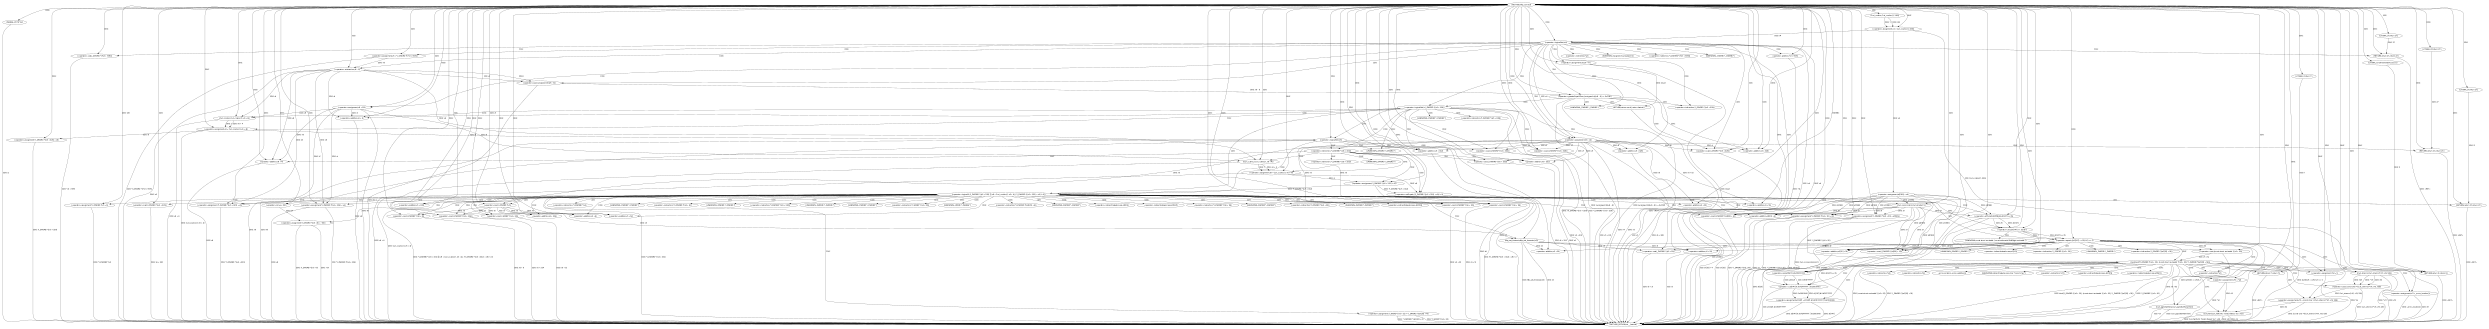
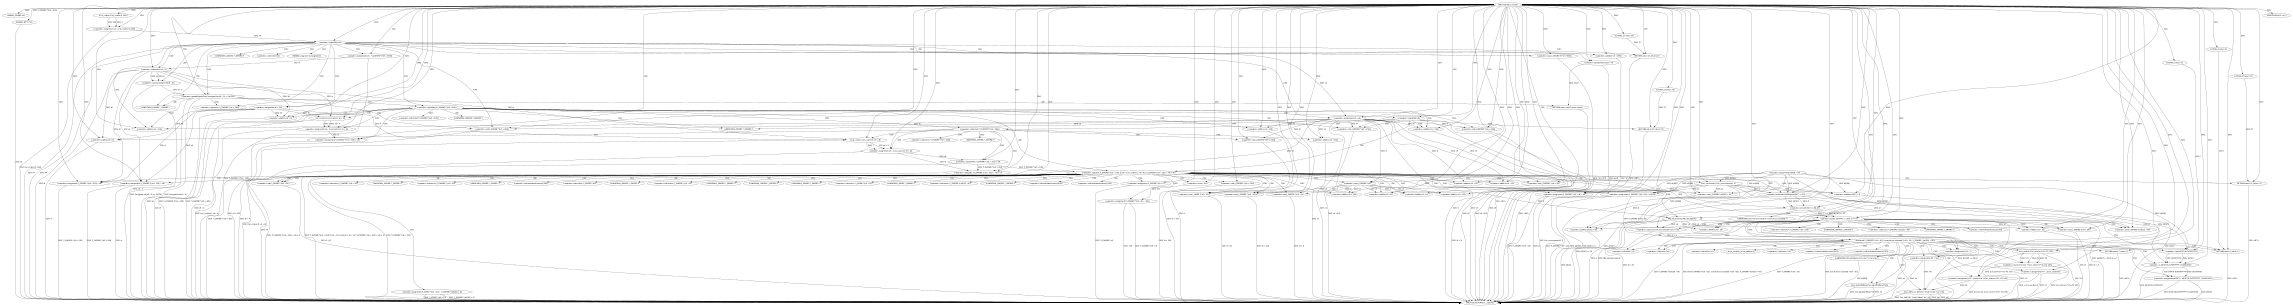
(48, 10) -> (45, 10)
none -> (16, 16)
none -> (2277, 16)
(1618, 56) -> (307, 56)
(1670, 56) -> none
(2383, 63) -> (2219, 49)
(1629, 108) -> (1568, 108)
(1893, 111) -> none
(126, 113) -> (1197, 102)
(493, 113) -> (1480, 102)
(1836, 113) -> (1522, 102)
none -> (386, 120)
(783, 138) -> none
(1688, 173) -> (1435, 151)
none -> (1405, 191)
(770, 205) -> none
(1911, 205) -> (1718, 184)
(1696, 223) -> (1691, 302)
none -> (1738, 230)
(1522, 241) -> (1682, 219)
(1996, 241) -> (1762, 219)
(2202, 246) -> (1720, 224)
